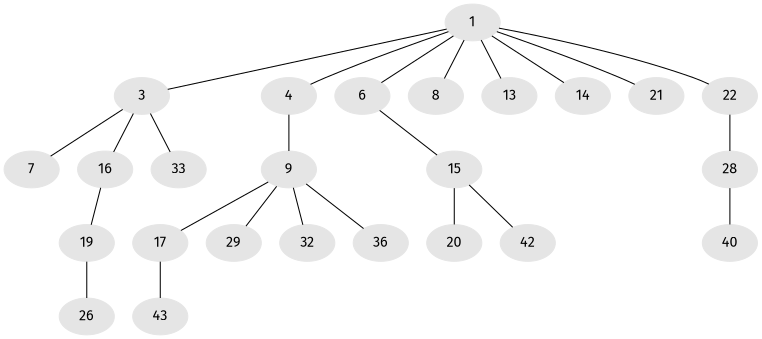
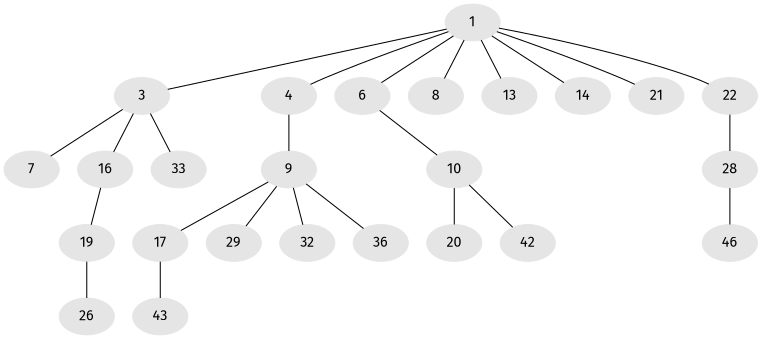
(454, 169) -> (454, 169)
(730, 243) -> (730, 243)
